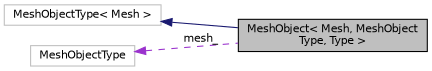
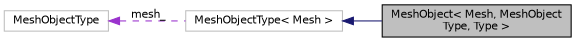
(192, 47) -> (153, 21)
